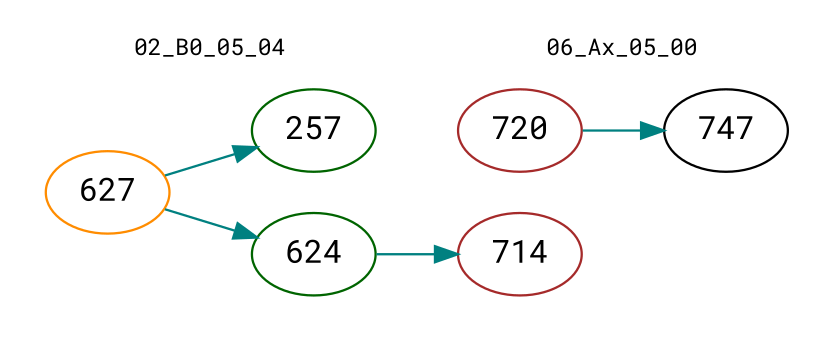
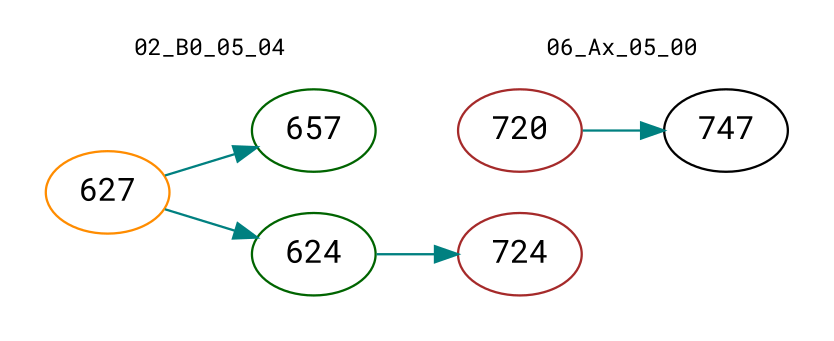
(314, 131) -> (314, 131)
(520, 254) -> (520, 254)
